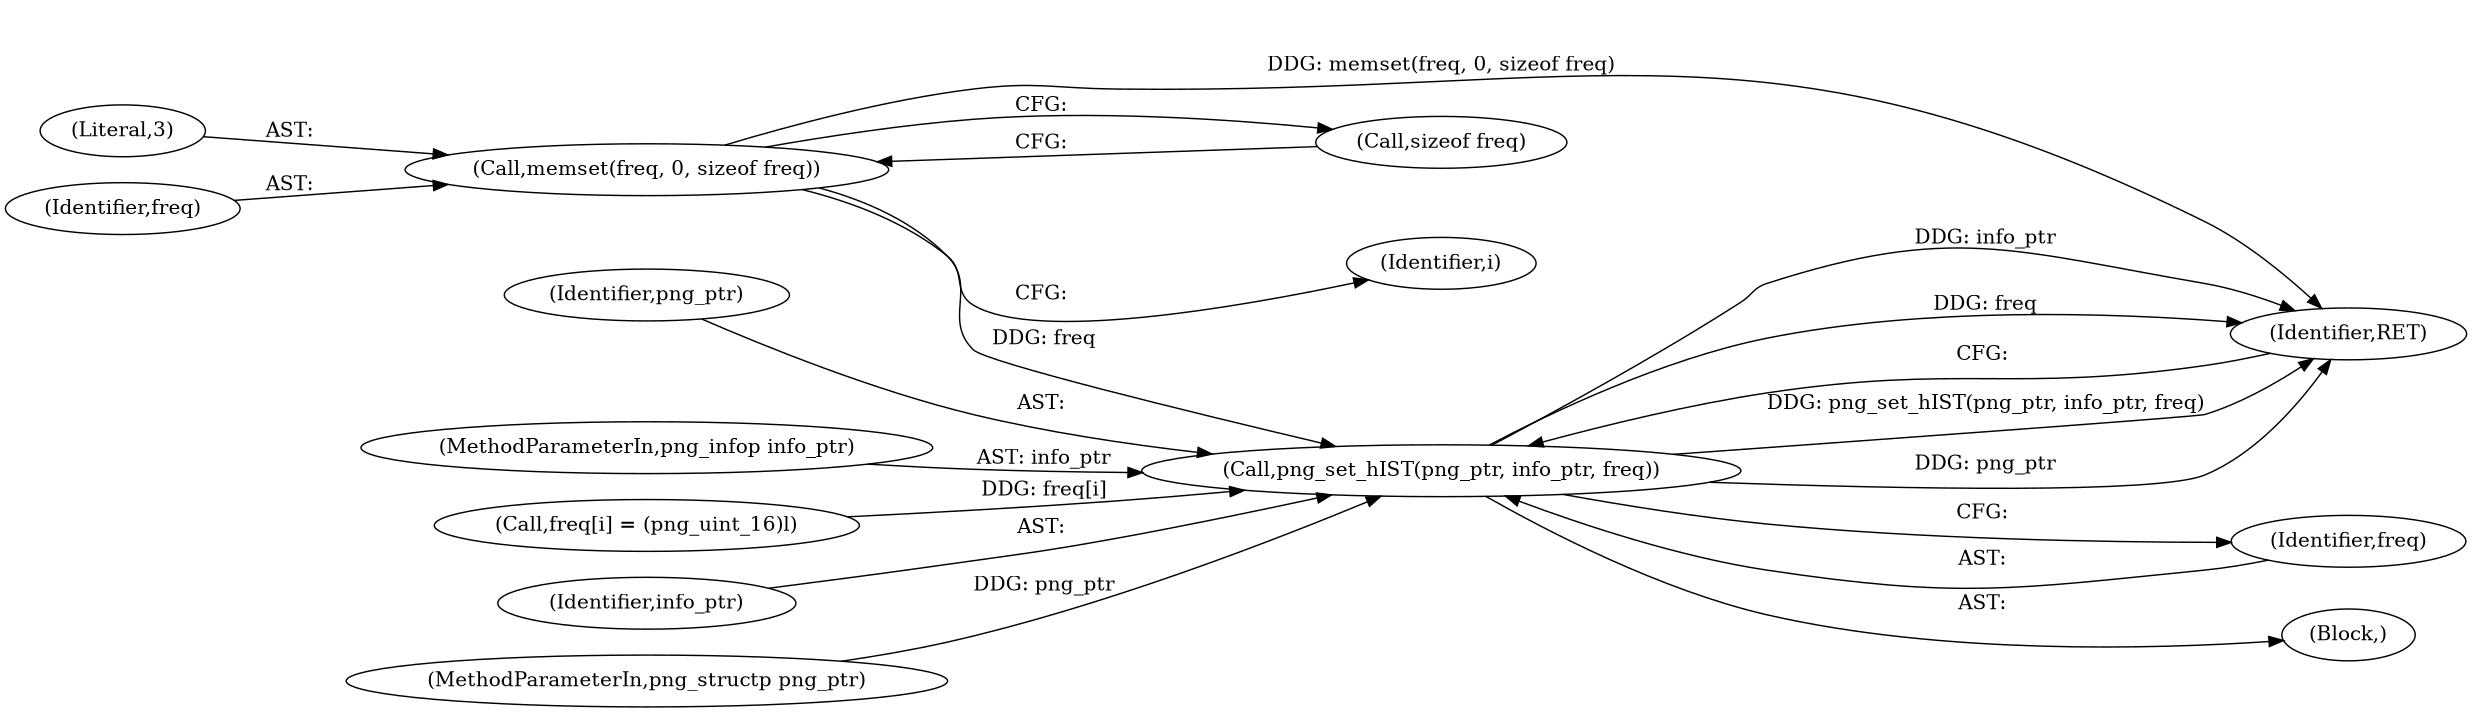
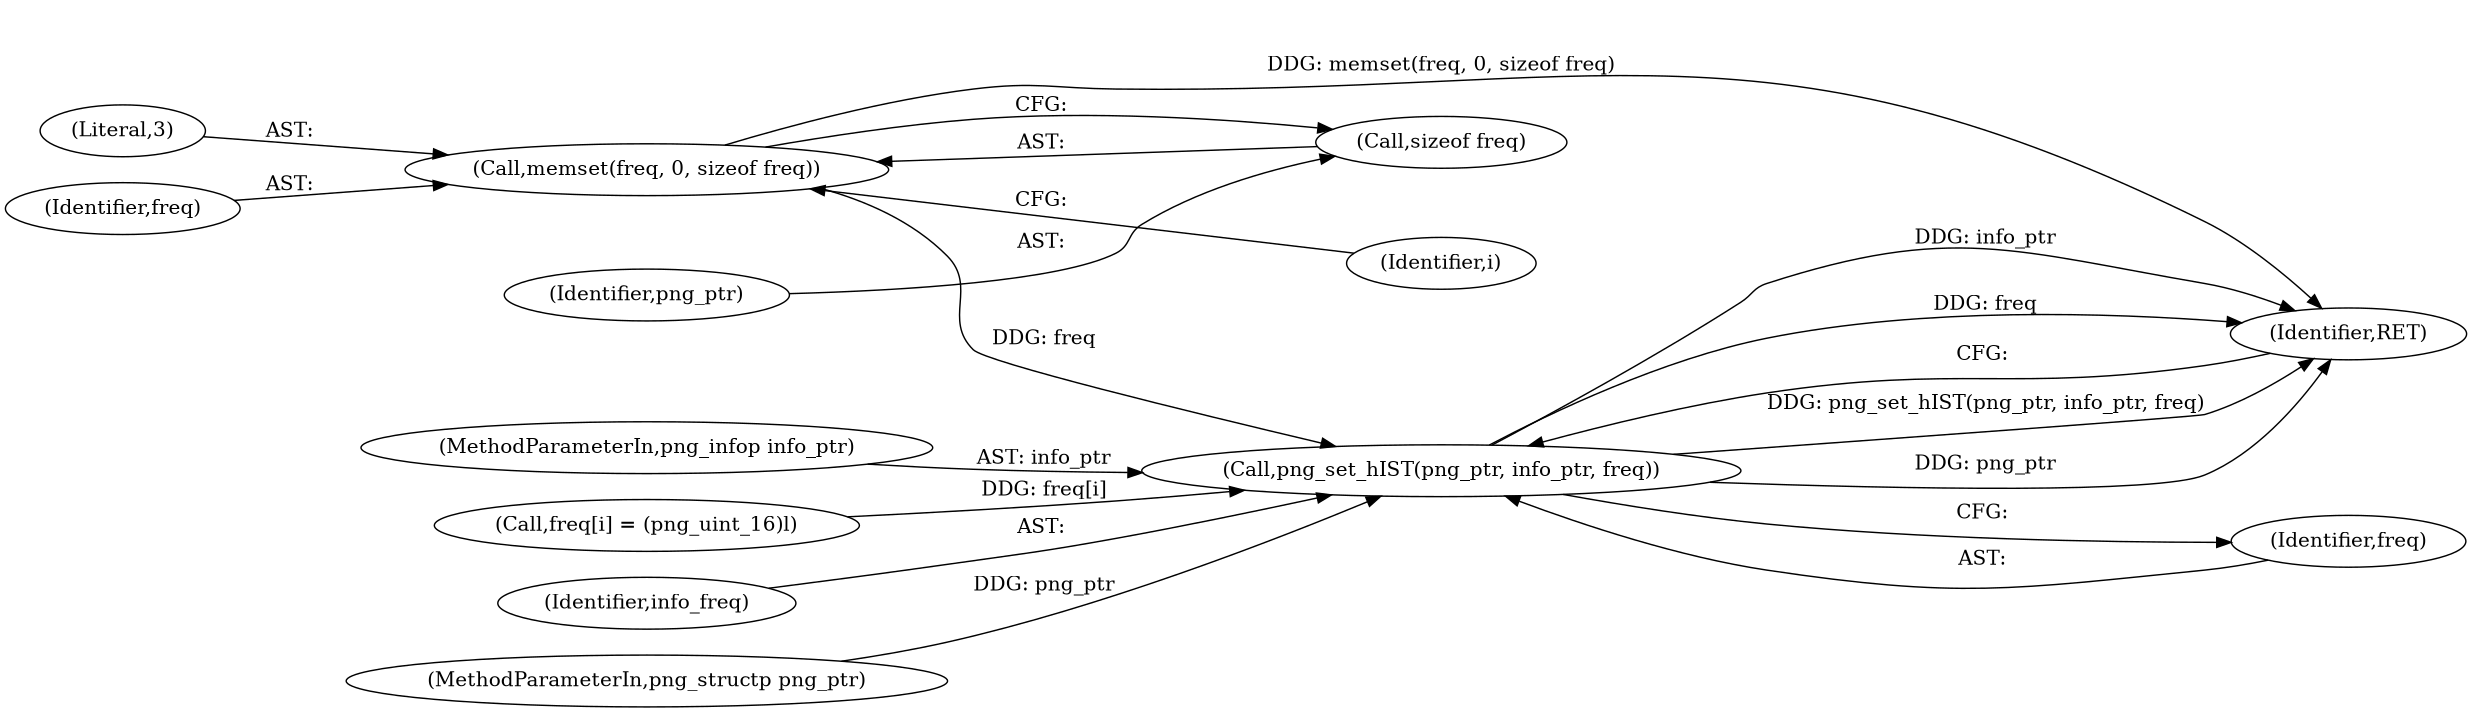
(1045, 143) -> (1045, 143)
(1055, 321) -> (1089, 222)
(944, 407) -> (1068, 268)
(647, 603) -> (647, 603)
(2349, 635) -> none
